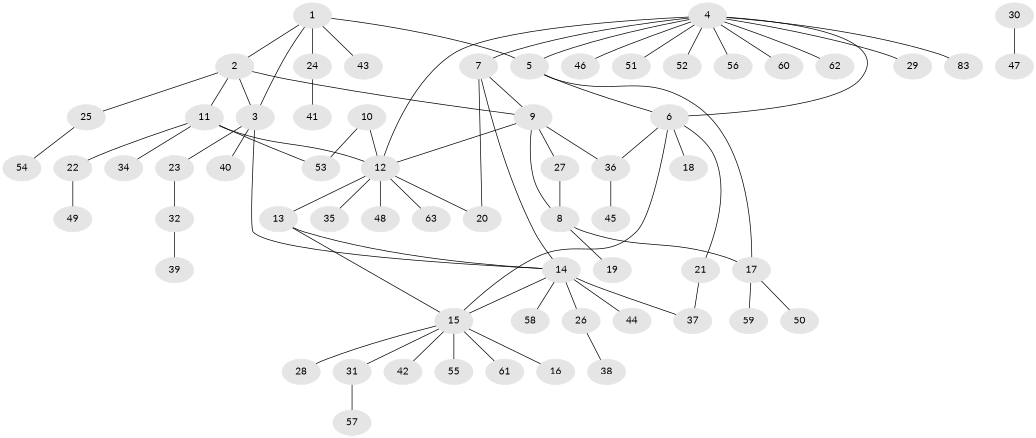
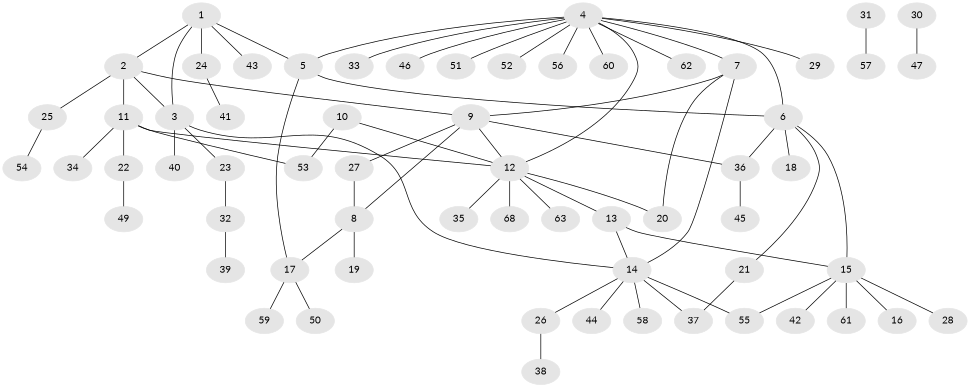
(964, 66) -> (354, 66)
(380, 219) -> (510, 219)
(508, 296) -> (689, 295)
(403, 346) -> none
